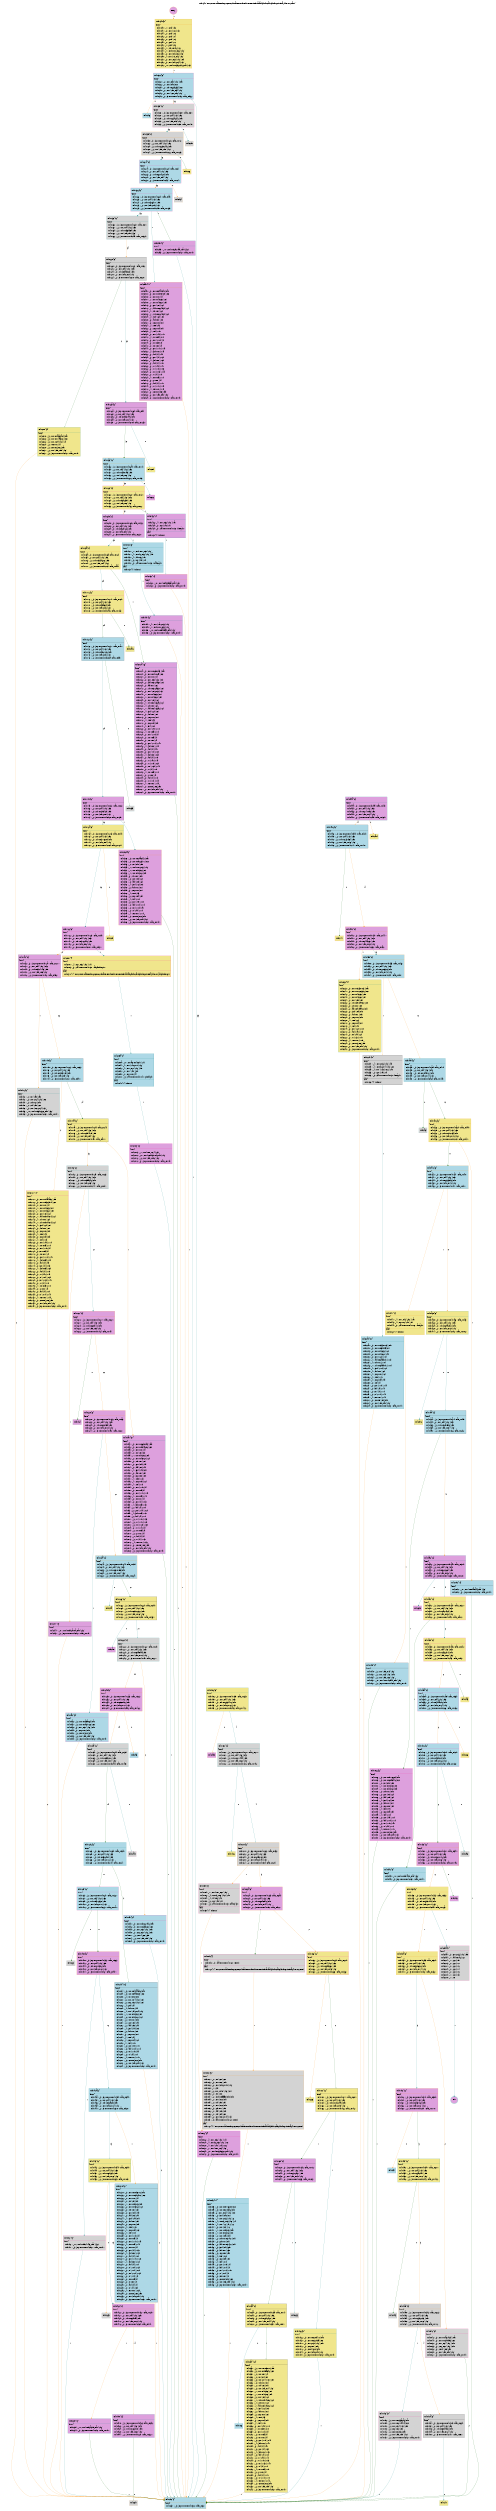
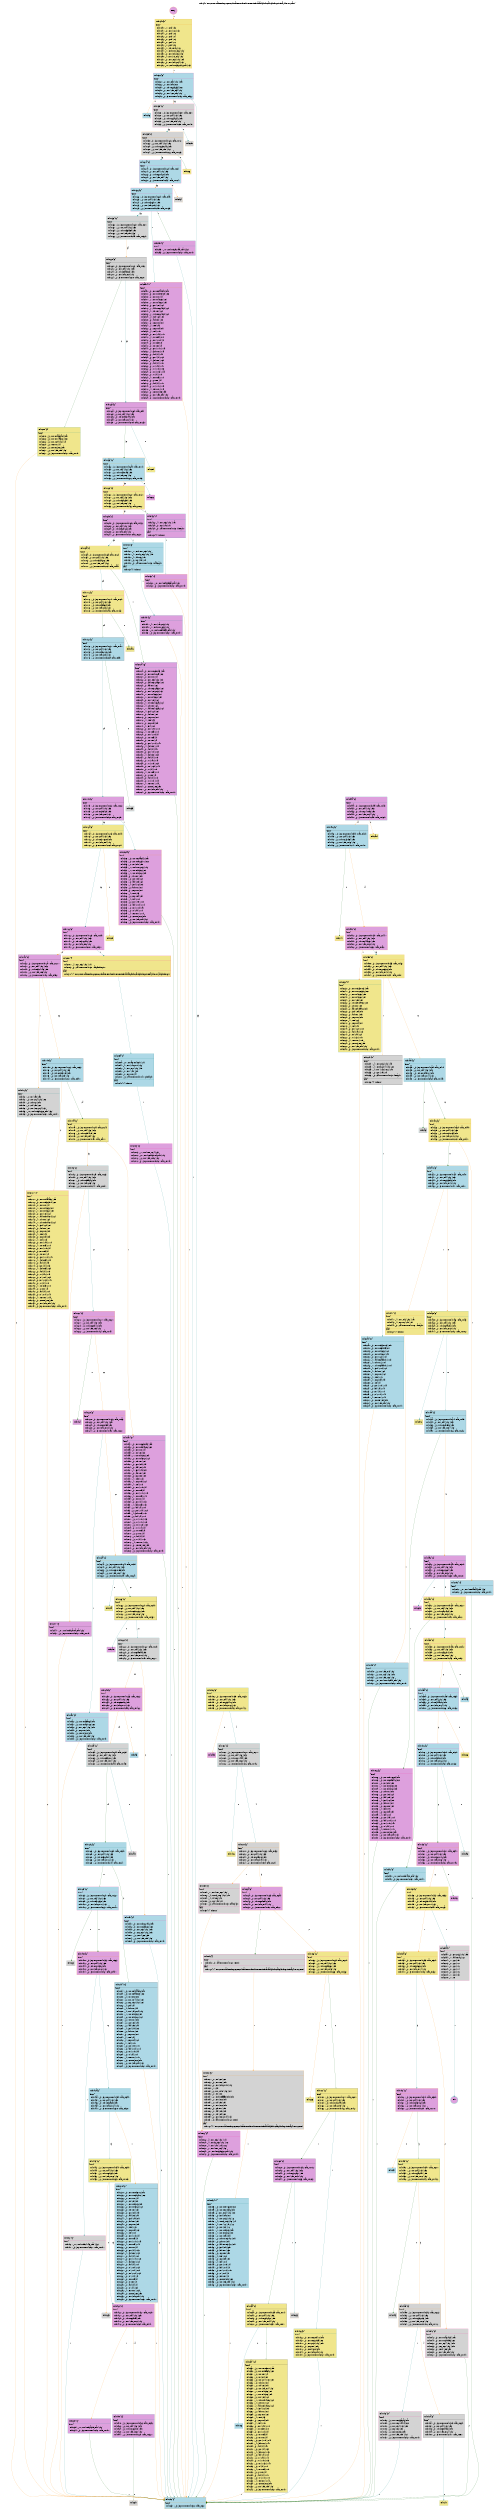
(383, 966) -> (383, 966)
(465, 1699) -> (465, 1699)
